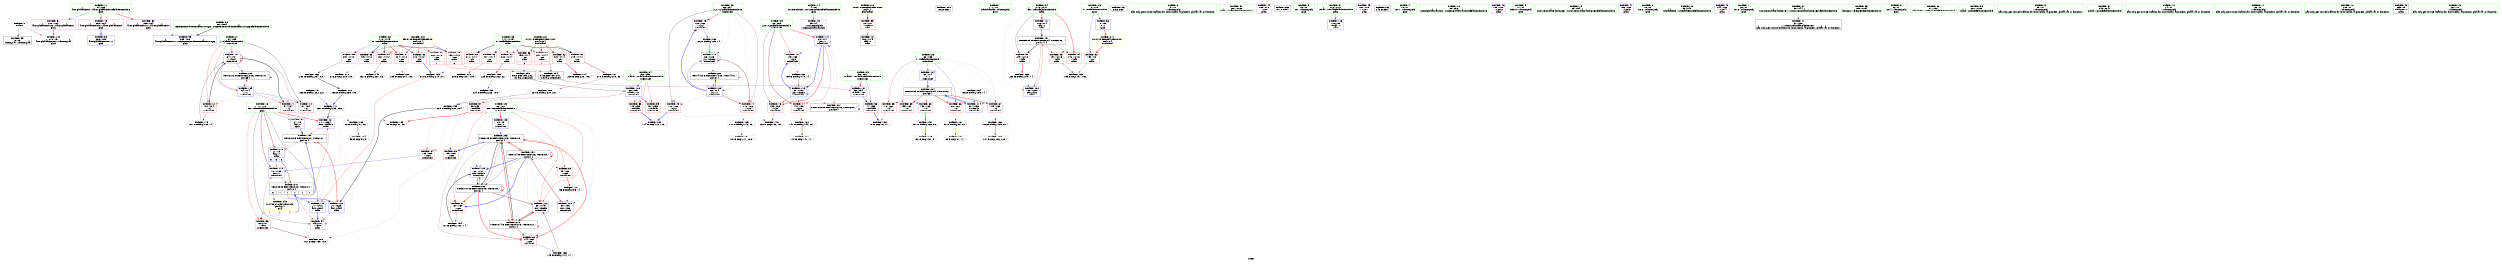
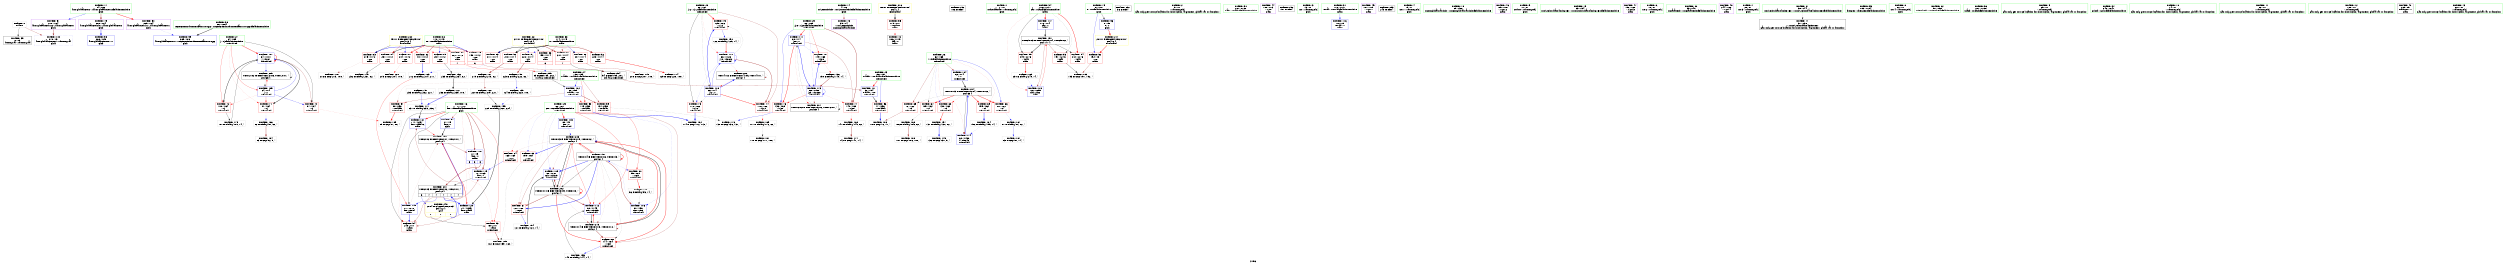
none -> (984, 116)
